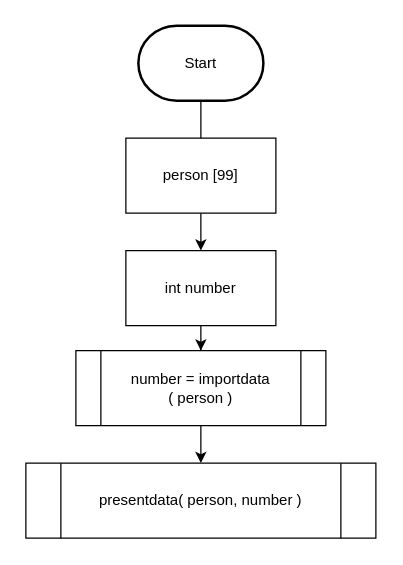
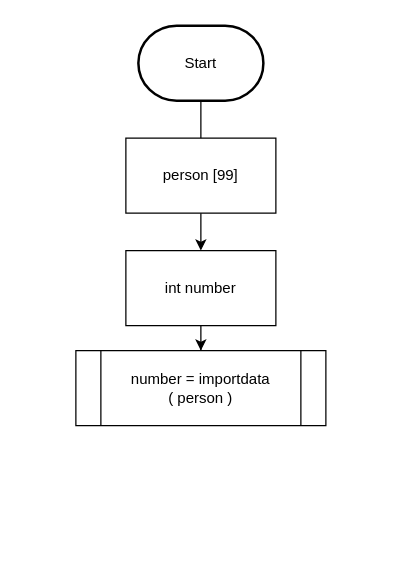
(201, 449) -> none
(201, 501) -> none
